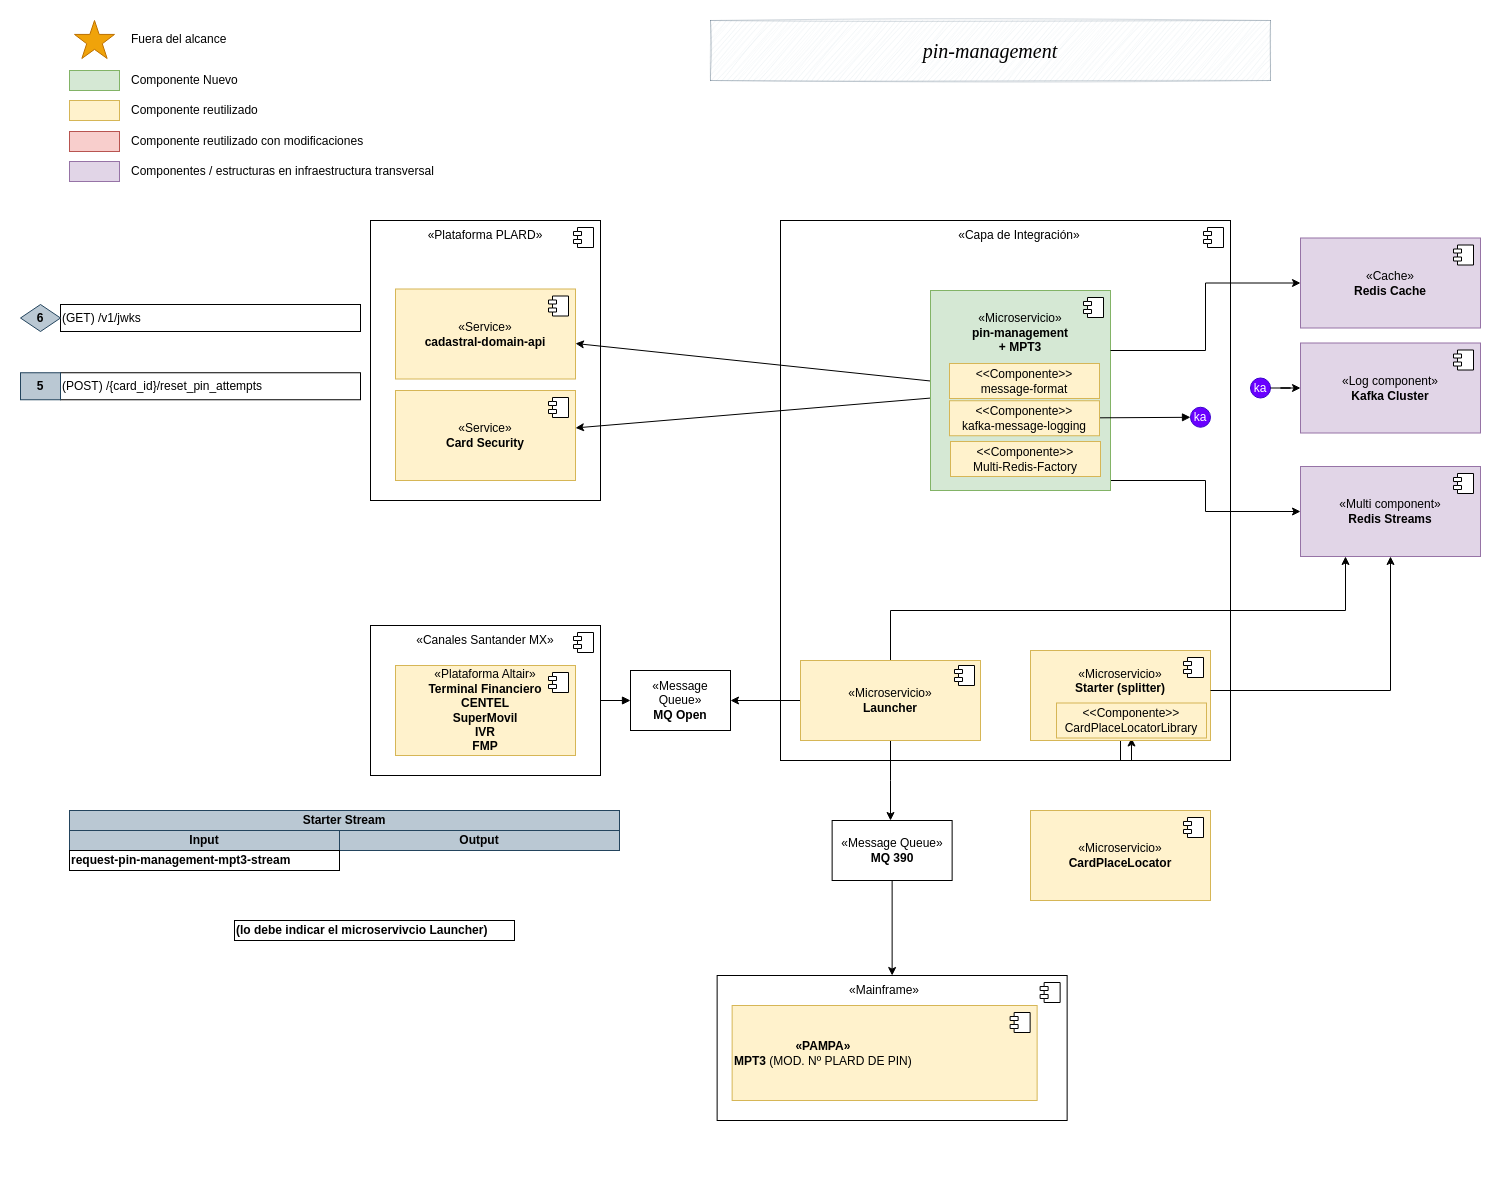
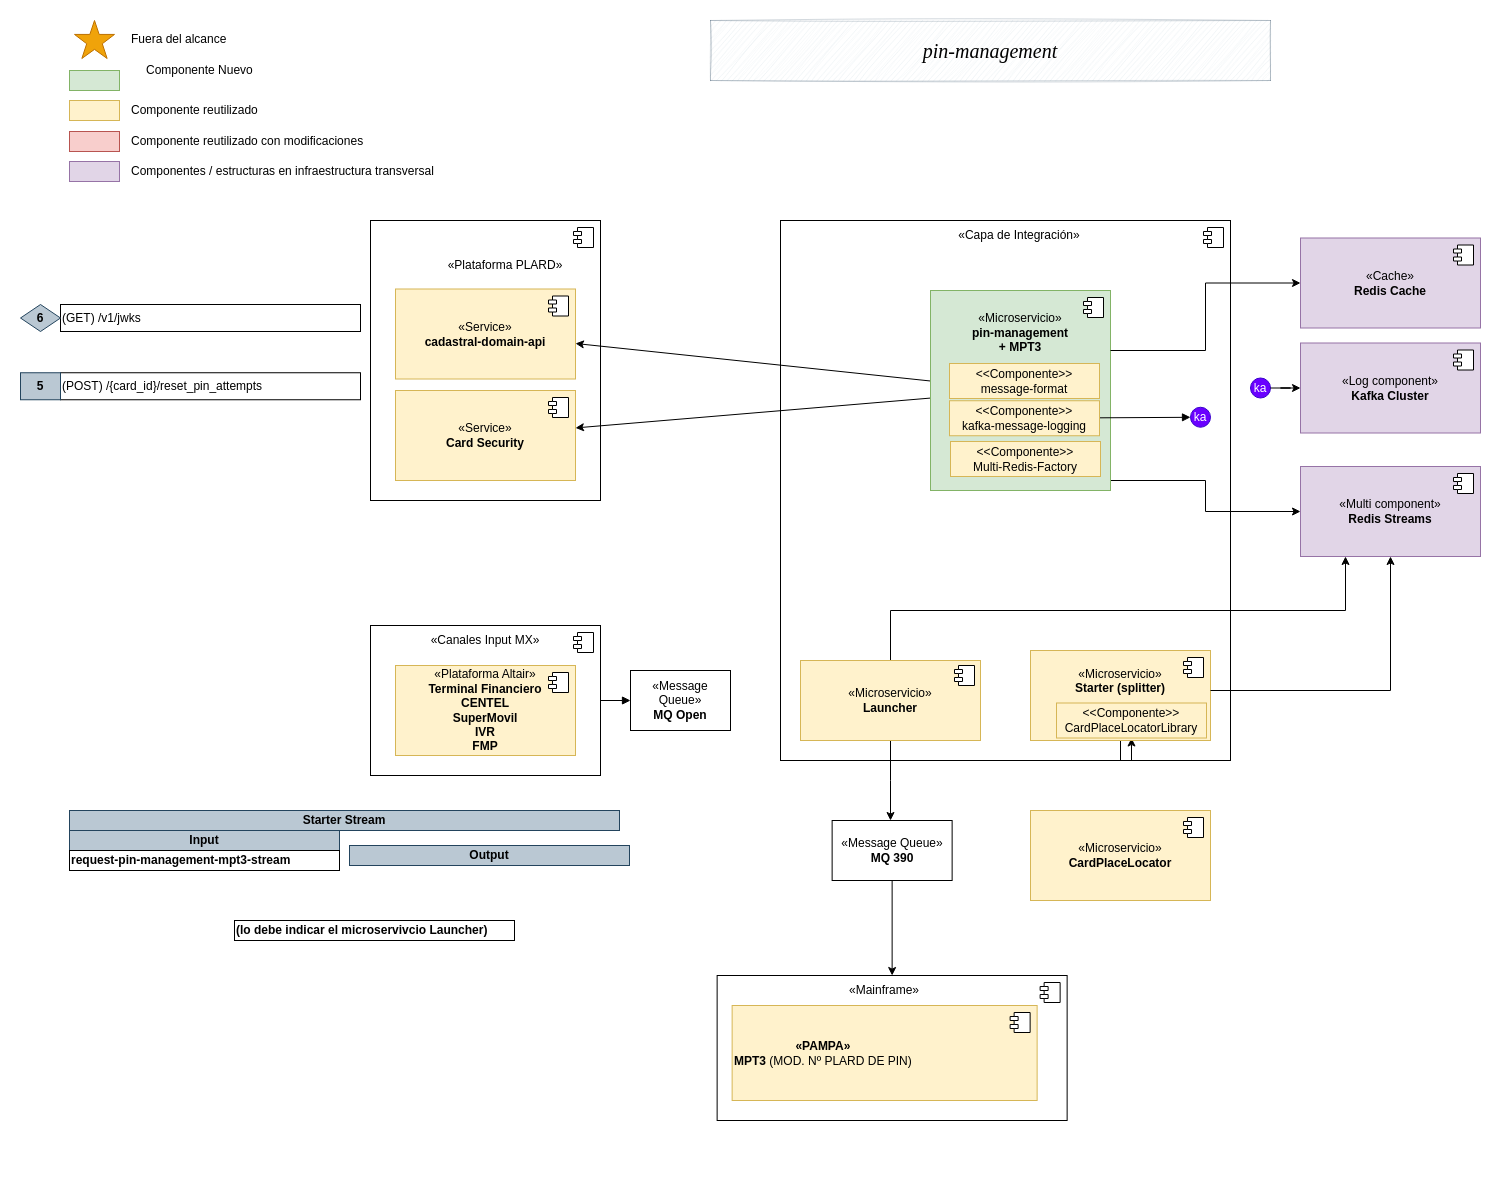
(185, 81) -> (200, 71)
(486, 236) -> (506, 266)
(486, 641) -> (486, 641)
(769, 701) -> none
(480, 841) -> (490, 856)
